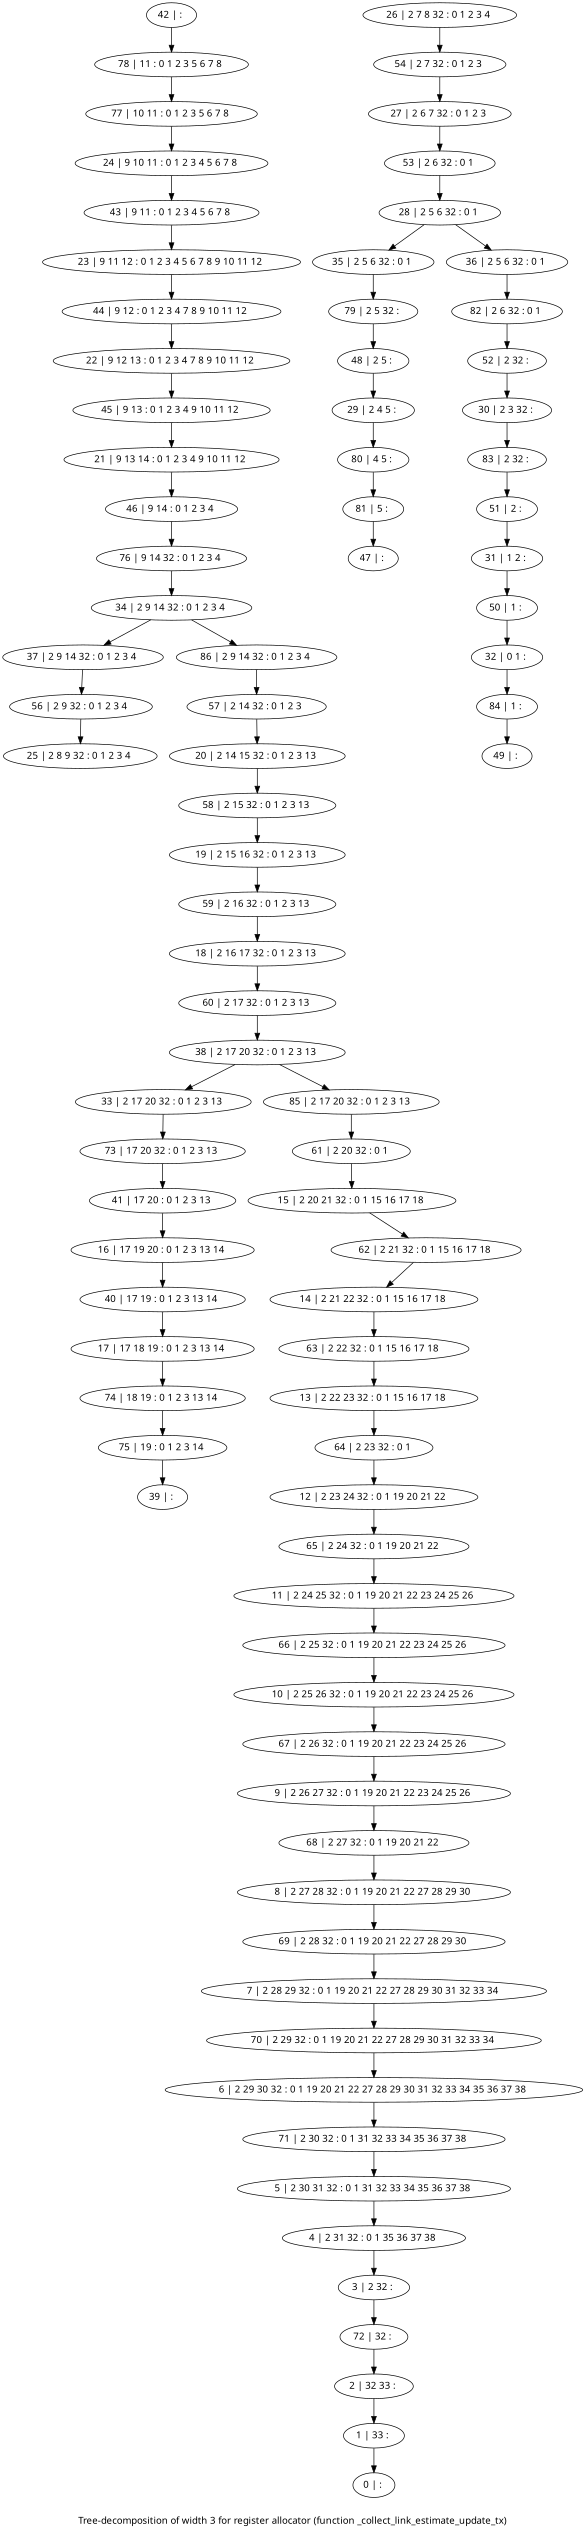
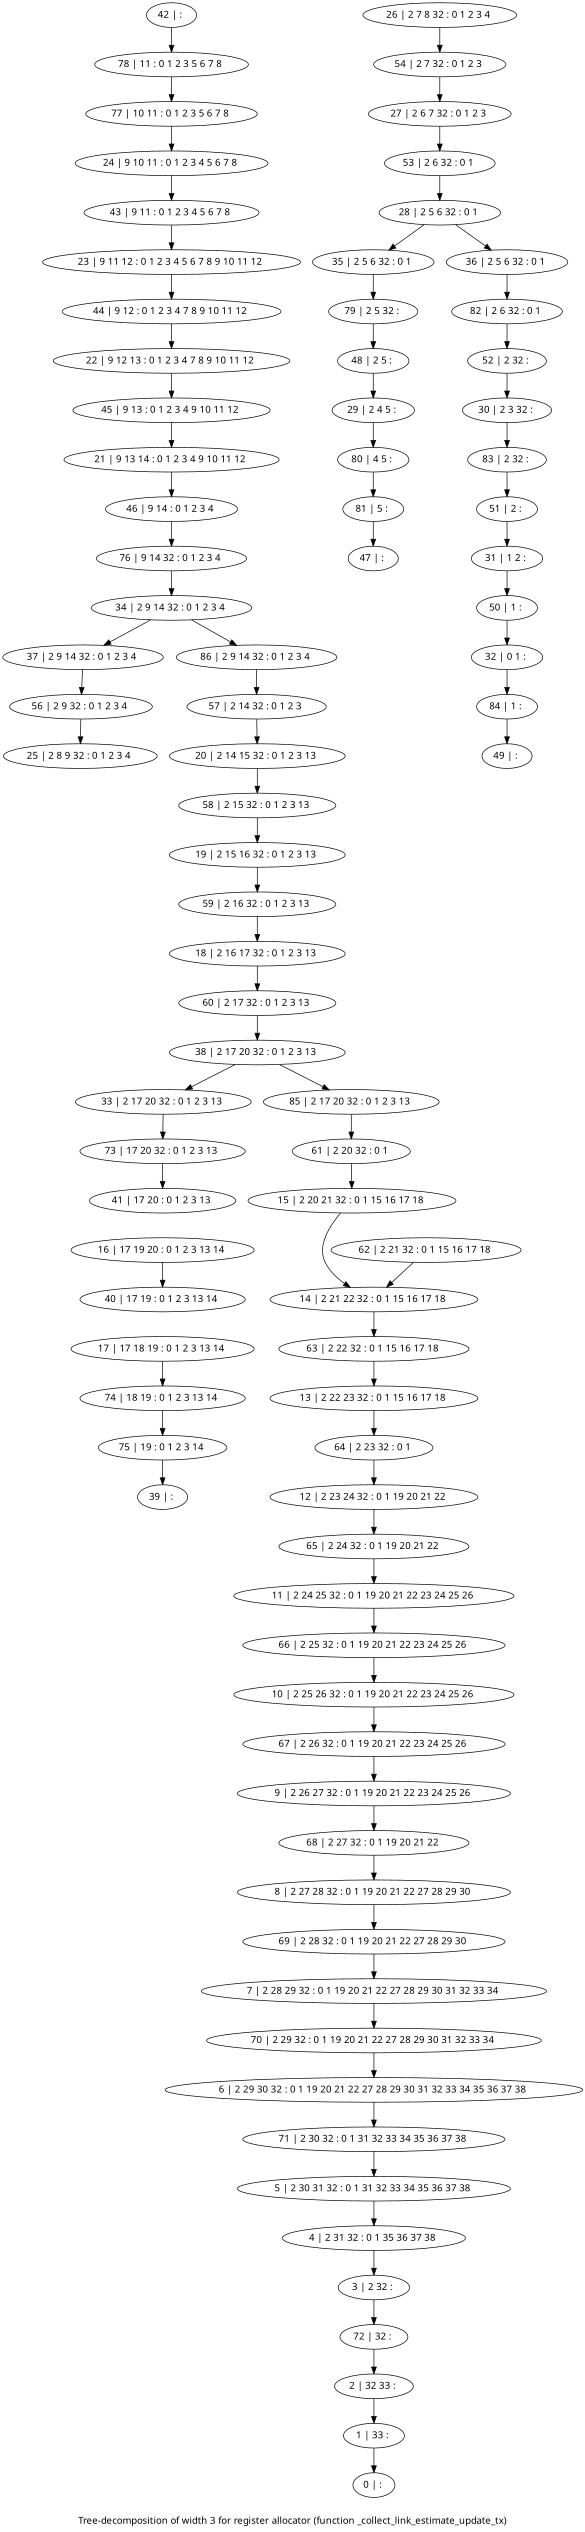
(163, 1222) -> none
(386, 1223) -> (323, 1250)
(163, 1321) -> none
